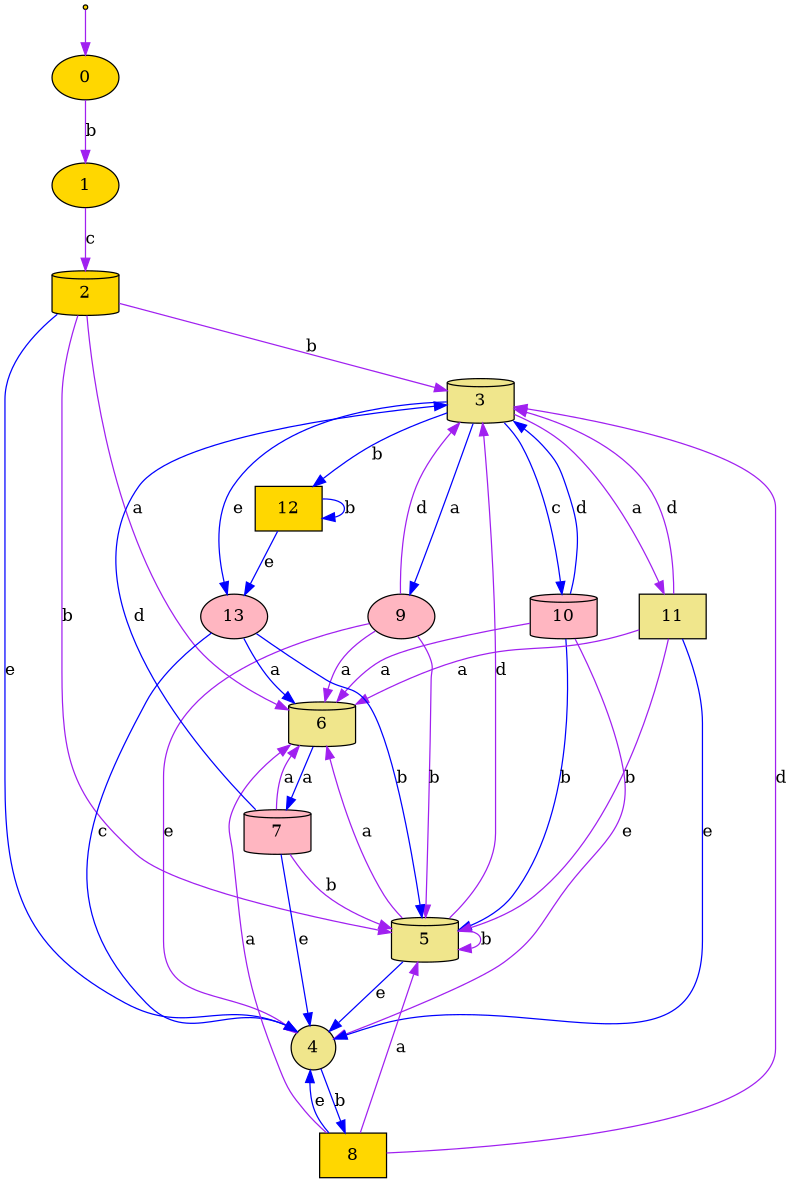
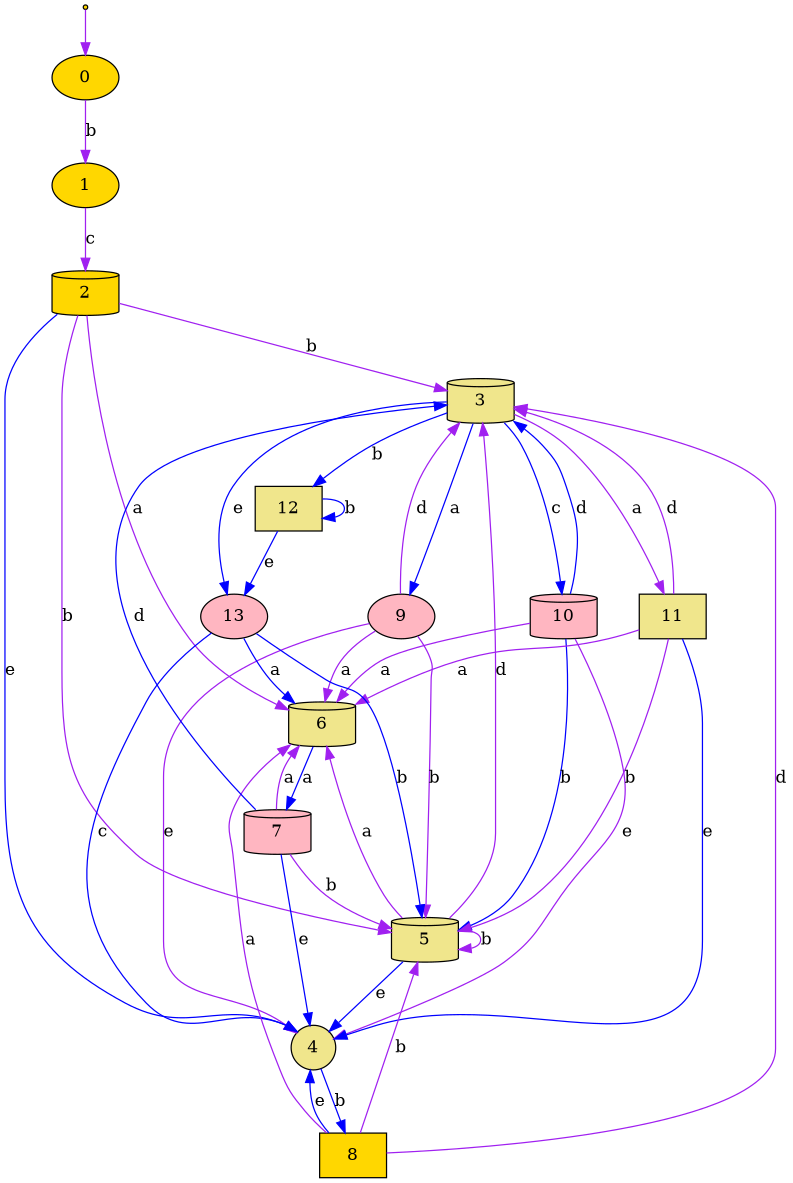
(289, 509) -> (289, 509)
(401, 1048) -> (401, 1048)
